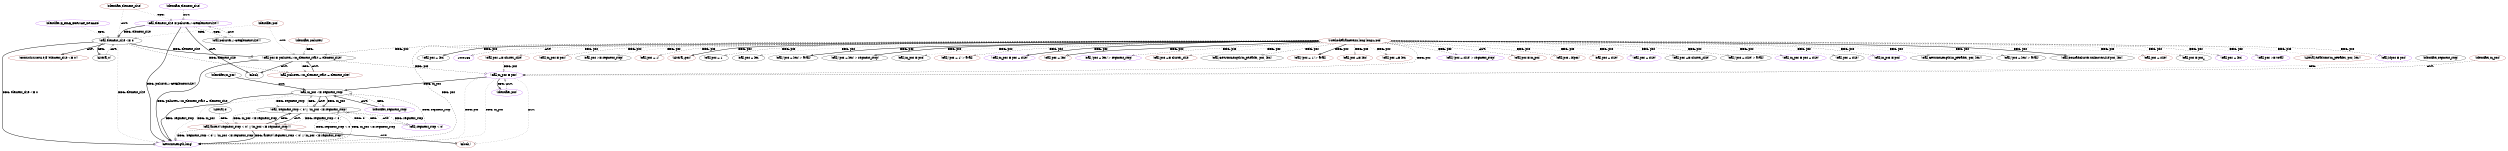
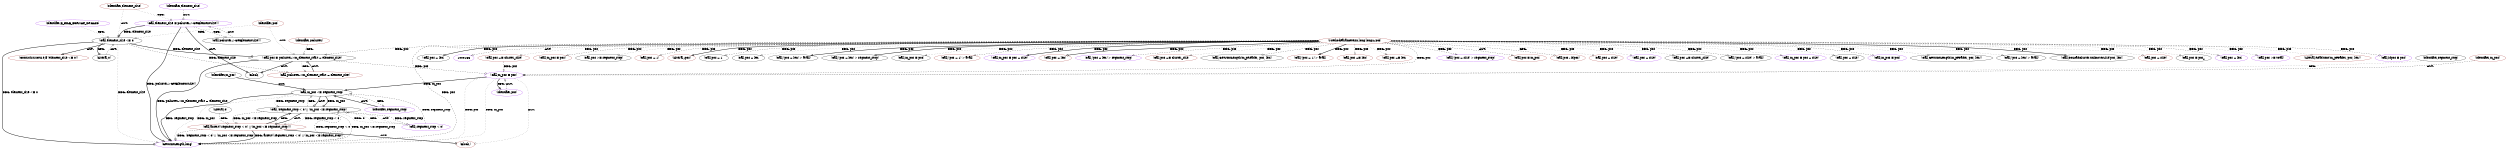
(1524, 49) -> (1524, 49)
